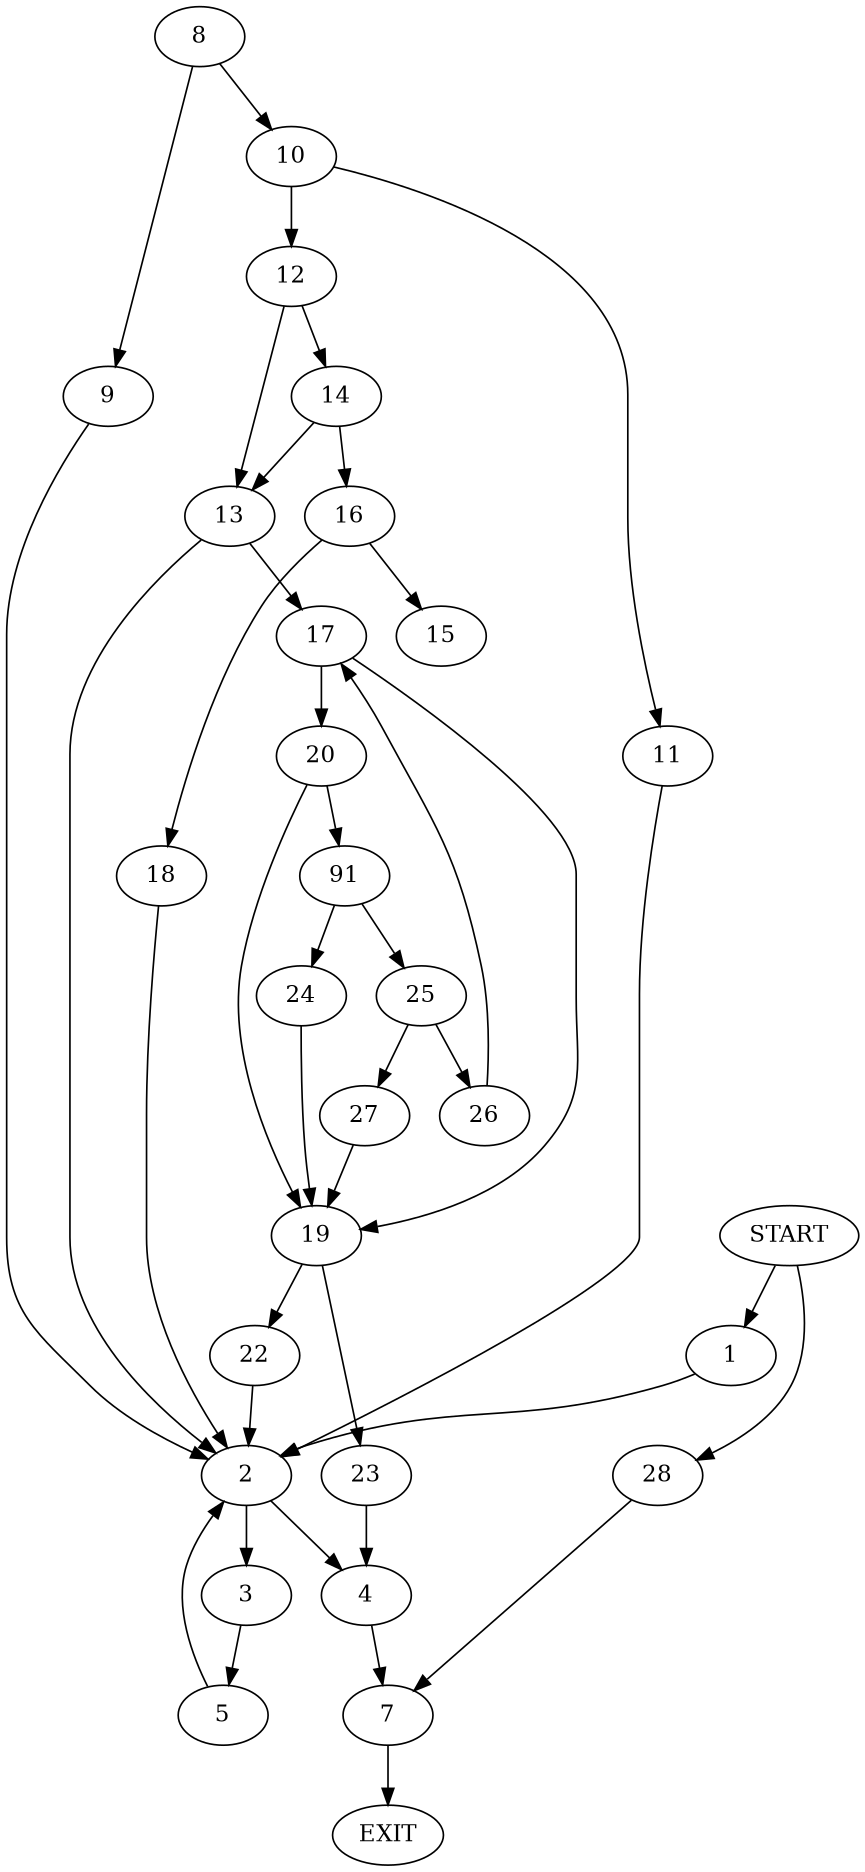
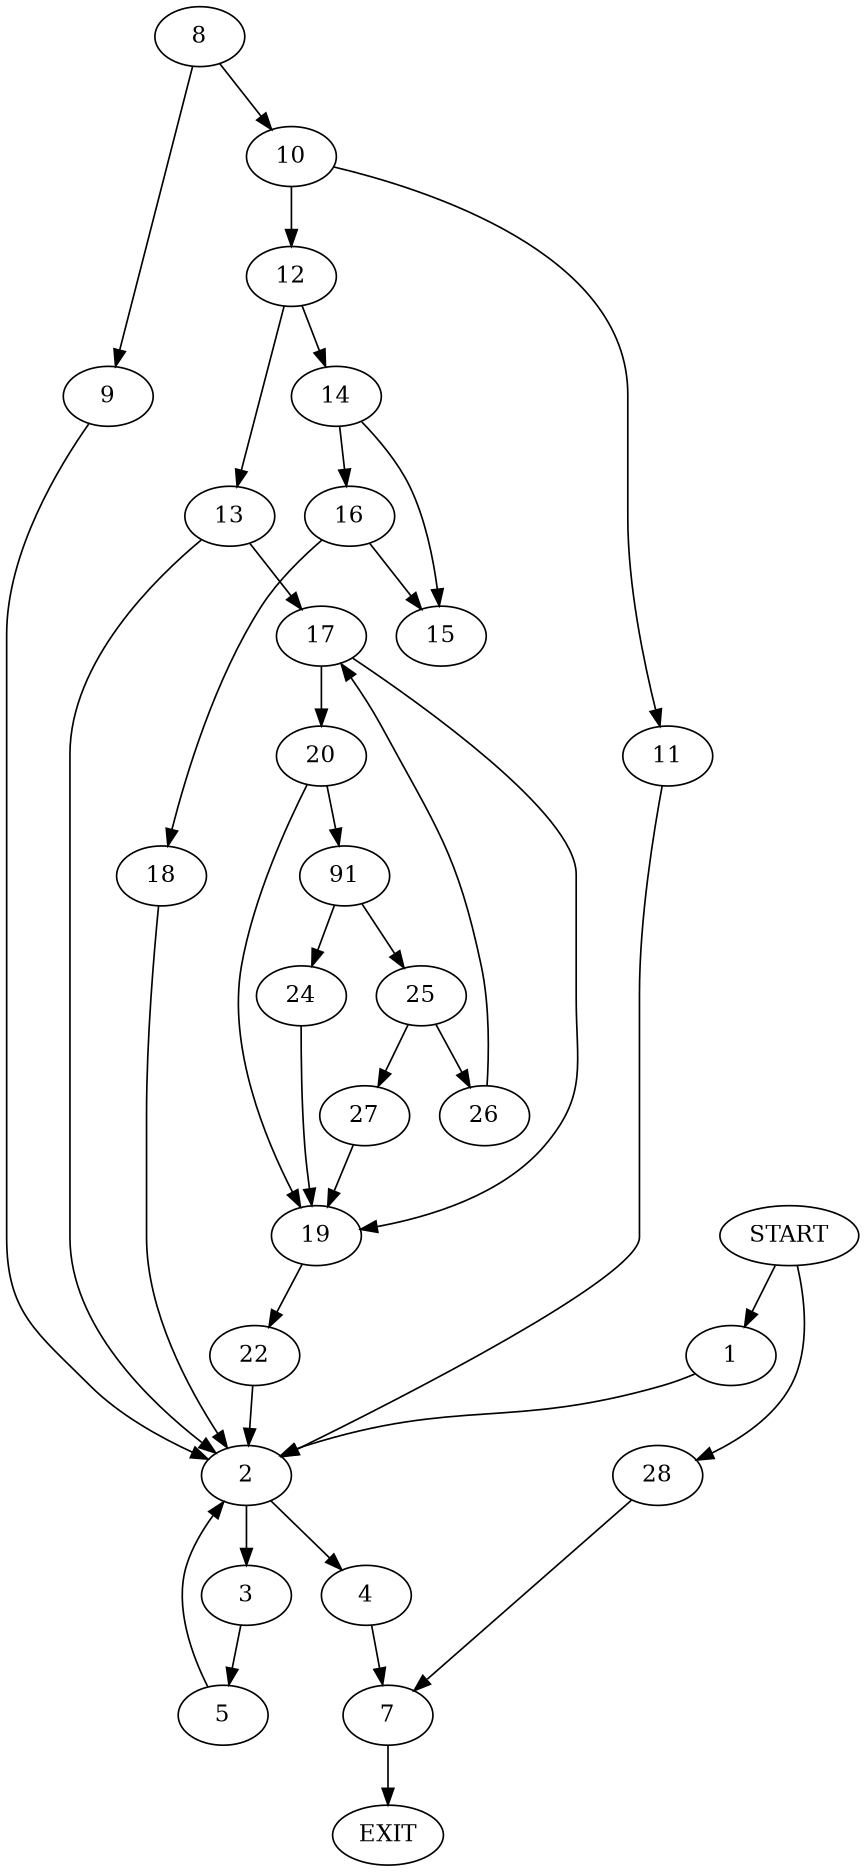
(289, 450) -> (415, 498)
(366, 1475) -> none
